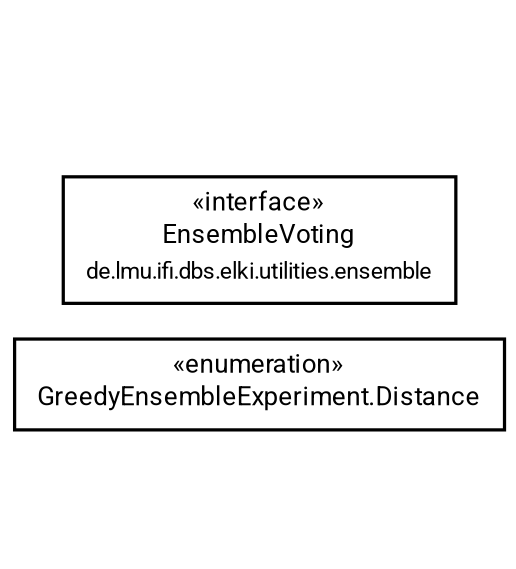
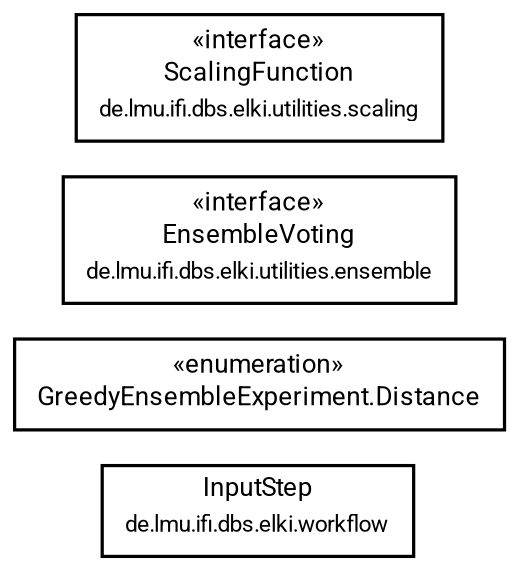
none -> (258, 76)
none -> (258, 511)
